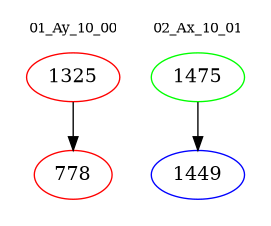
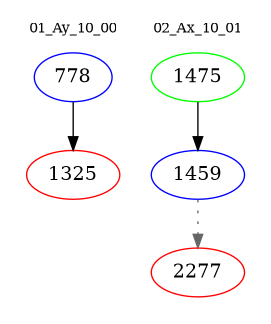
(73, 119) -> (73, 119)
(73, 175) -> (73, 77)
(198, 175) -> (198, 175)
none -> (198, 272)
